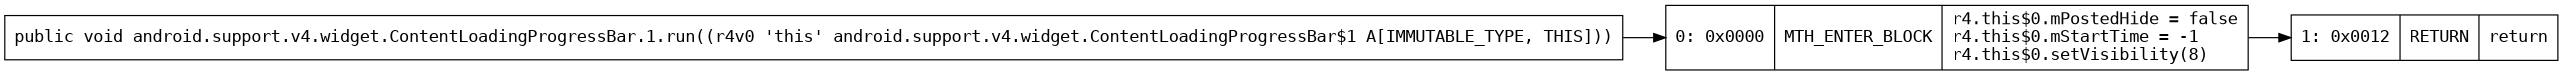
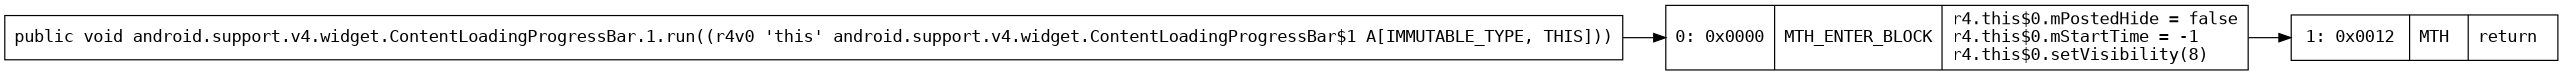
(2440, 37) -> (2434, 37)
